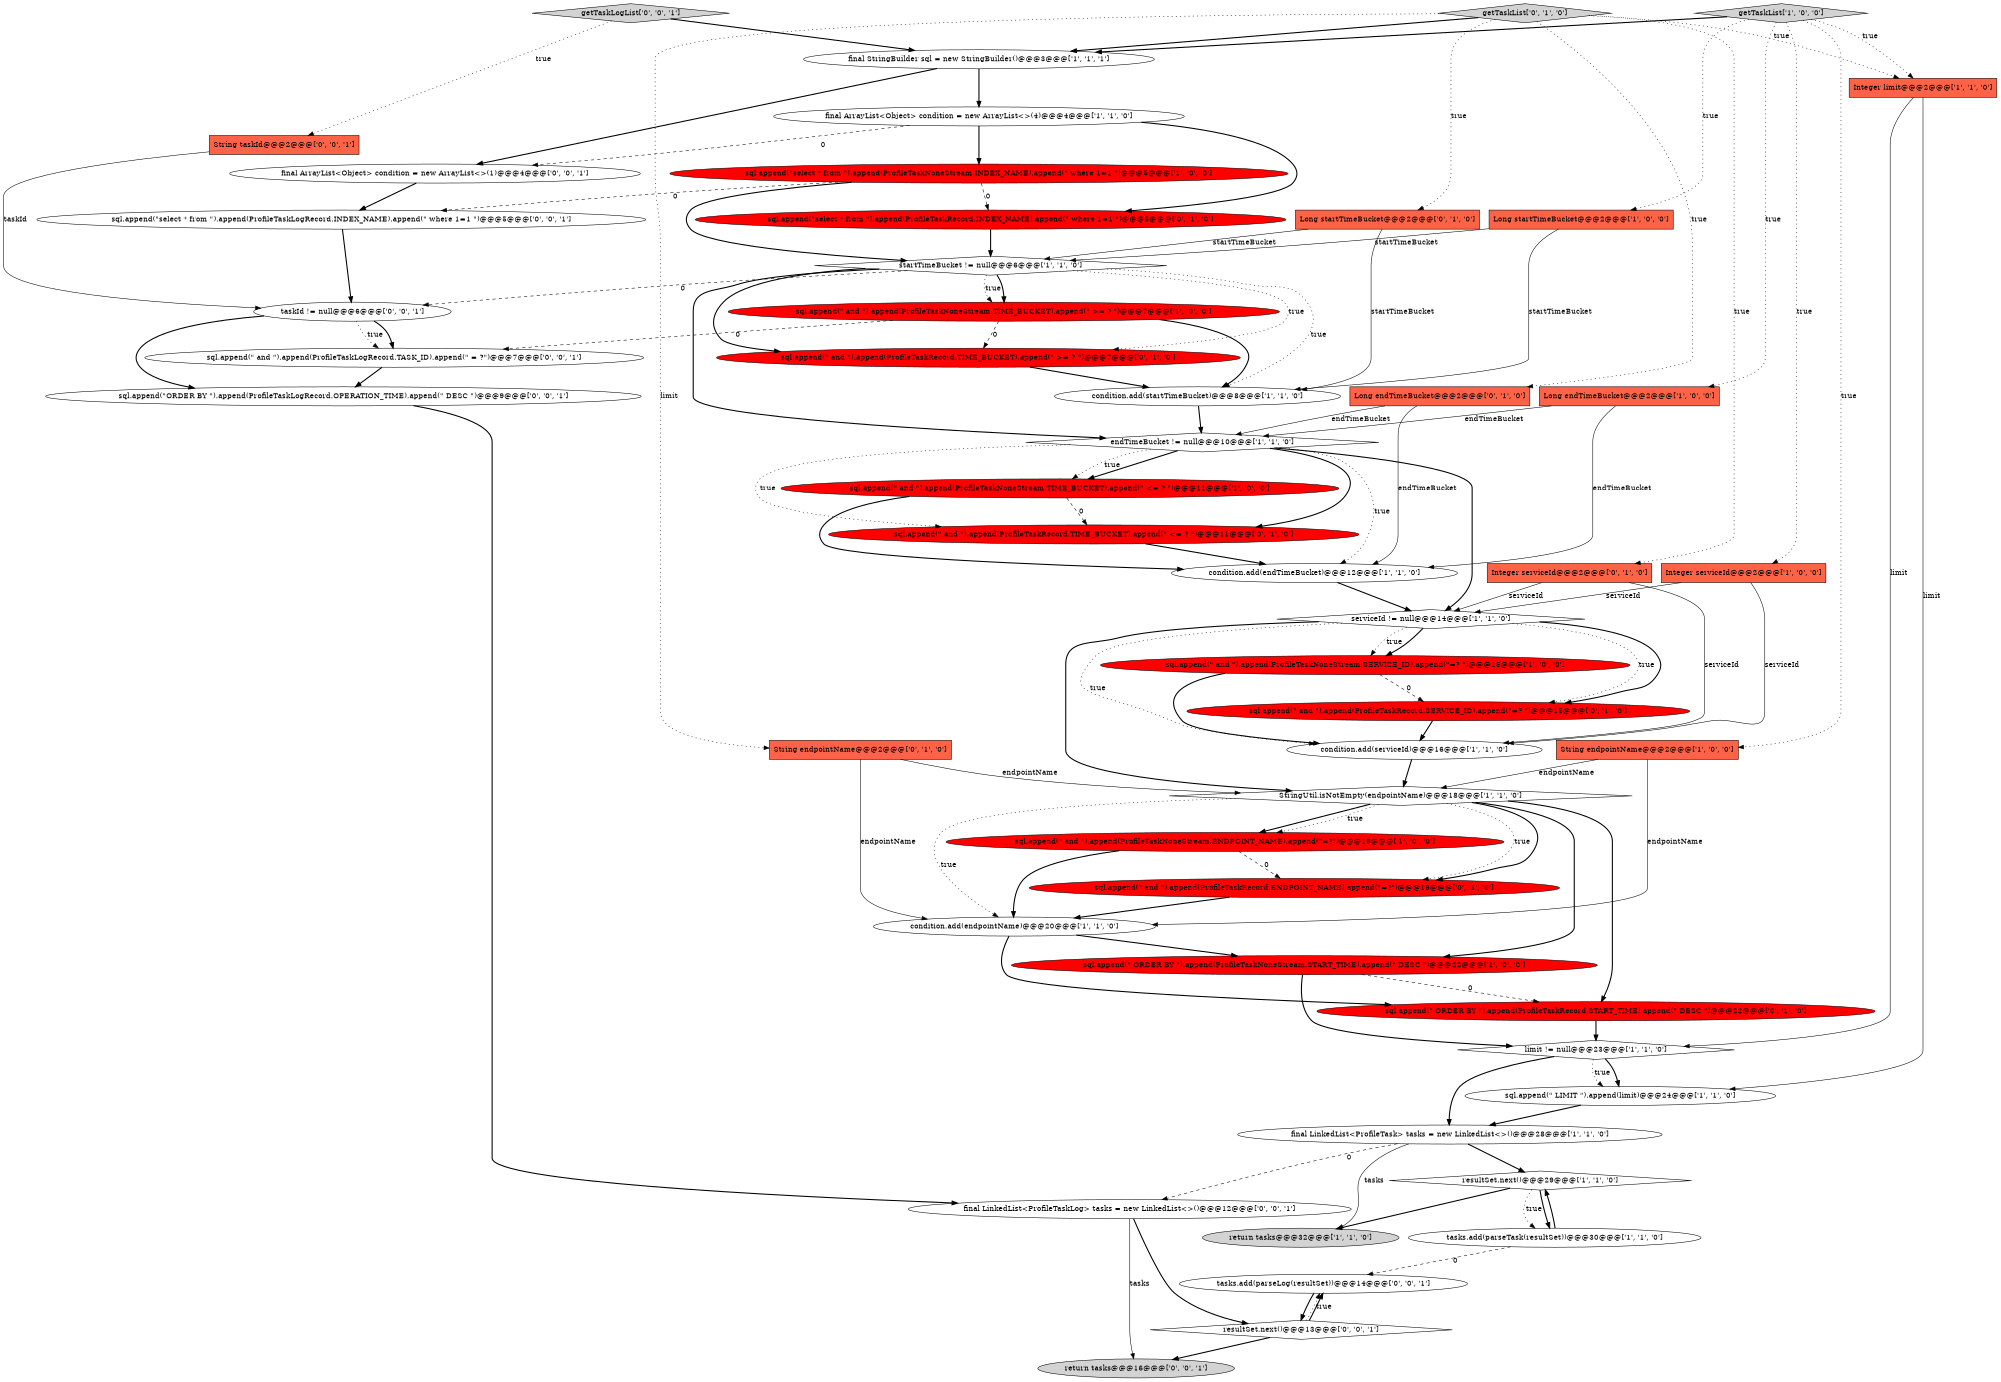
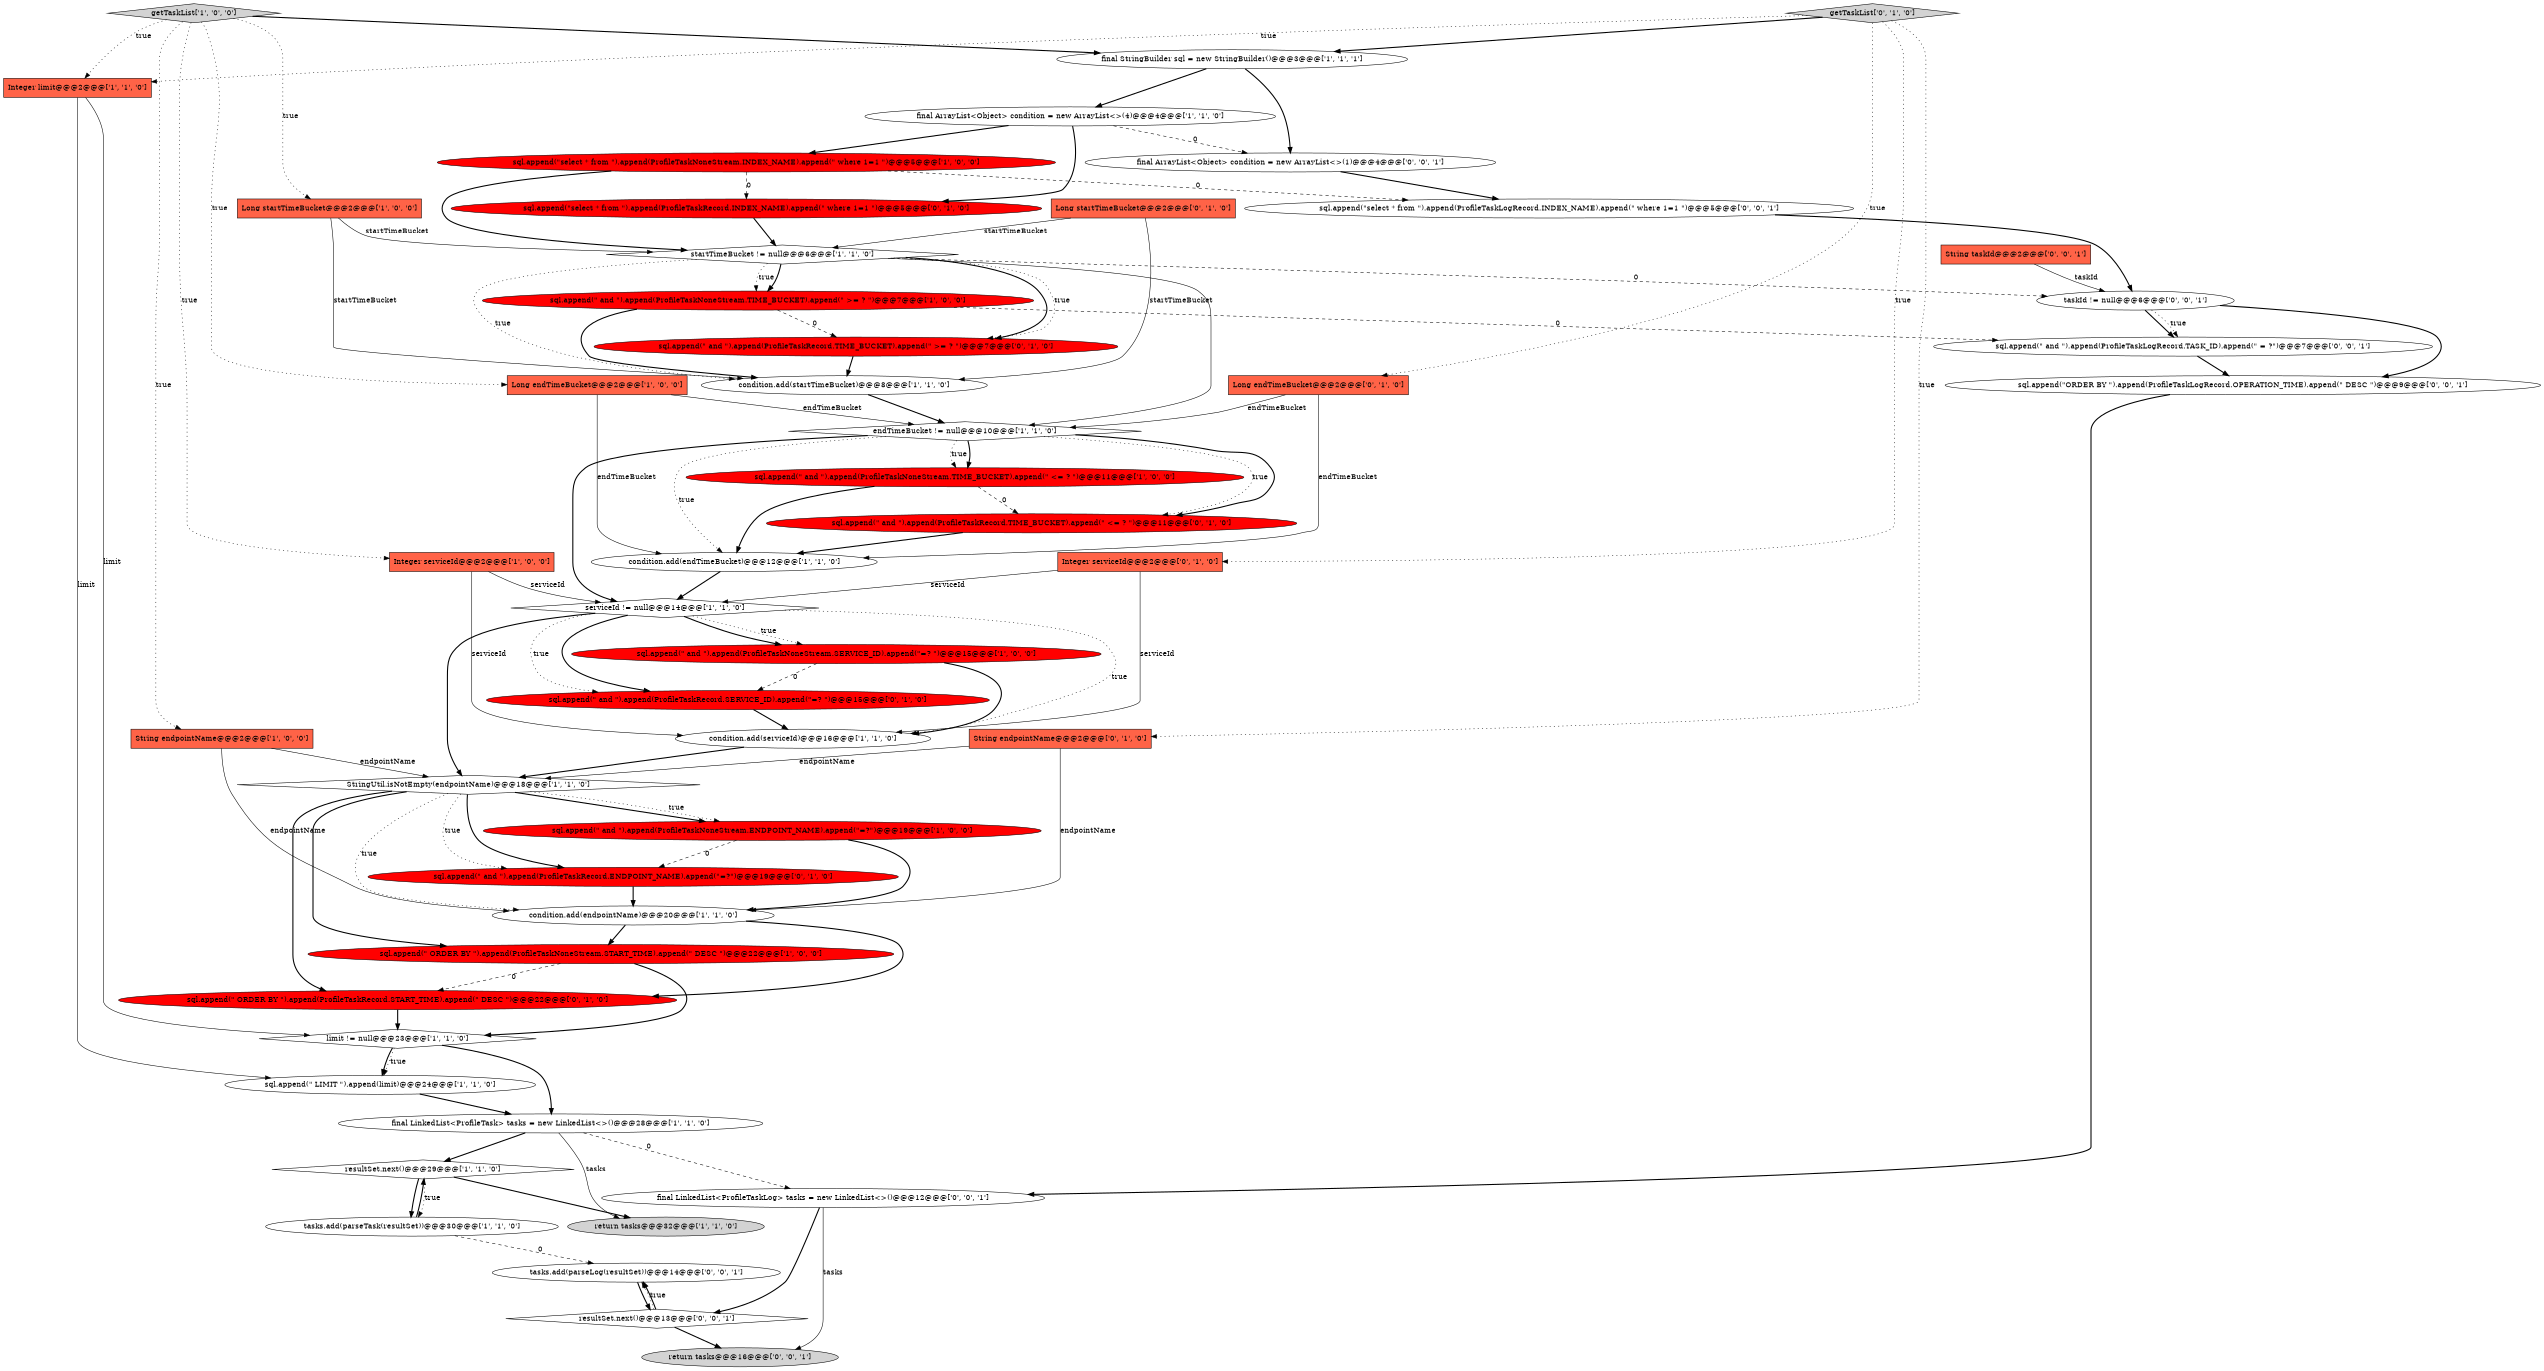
(631, 13) -> none
(1451, 108) -> none
(669, 396) -> (1927, 385)
(753, 413) -> (1184, 285)
